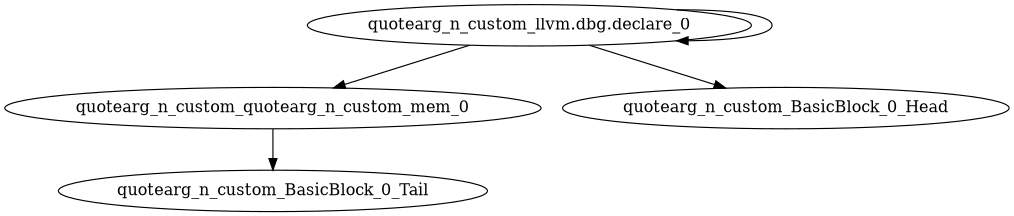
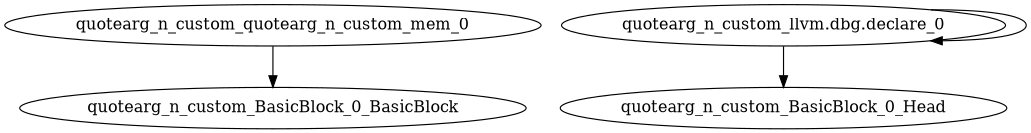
(407, 65) -> none
(273, 191) -> (273, 108)
